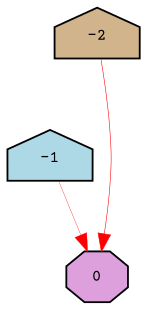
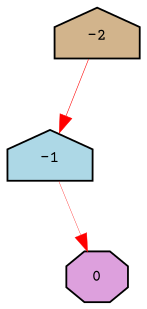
(111, 146) -> (77, 88)
